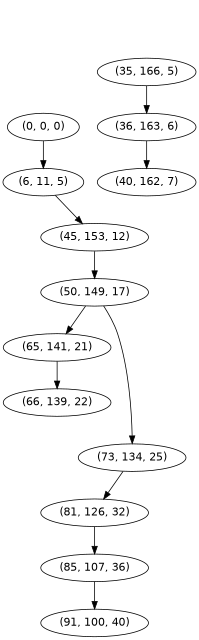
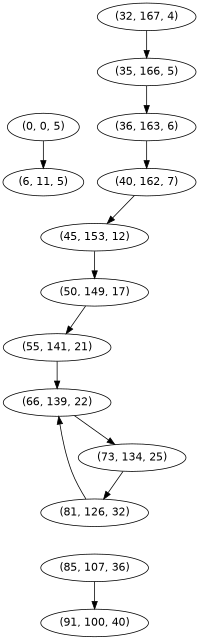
none -> (147, 17)
(43, 127) -> (43, 127)
(66, 207) -> (124, 207)
(57, 347) -> (57, 347)
(126, 369) -> (92, 428)
(95, 537) -> (69, 463)
